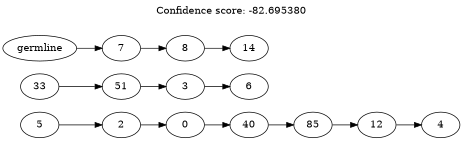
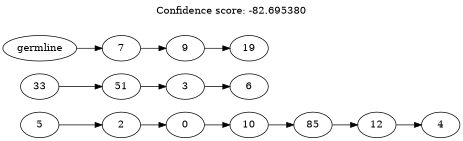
(185, 48) -> (185, 48)
(249, 48) -> (249, 48)
(249, 125) -> (249, 125)
